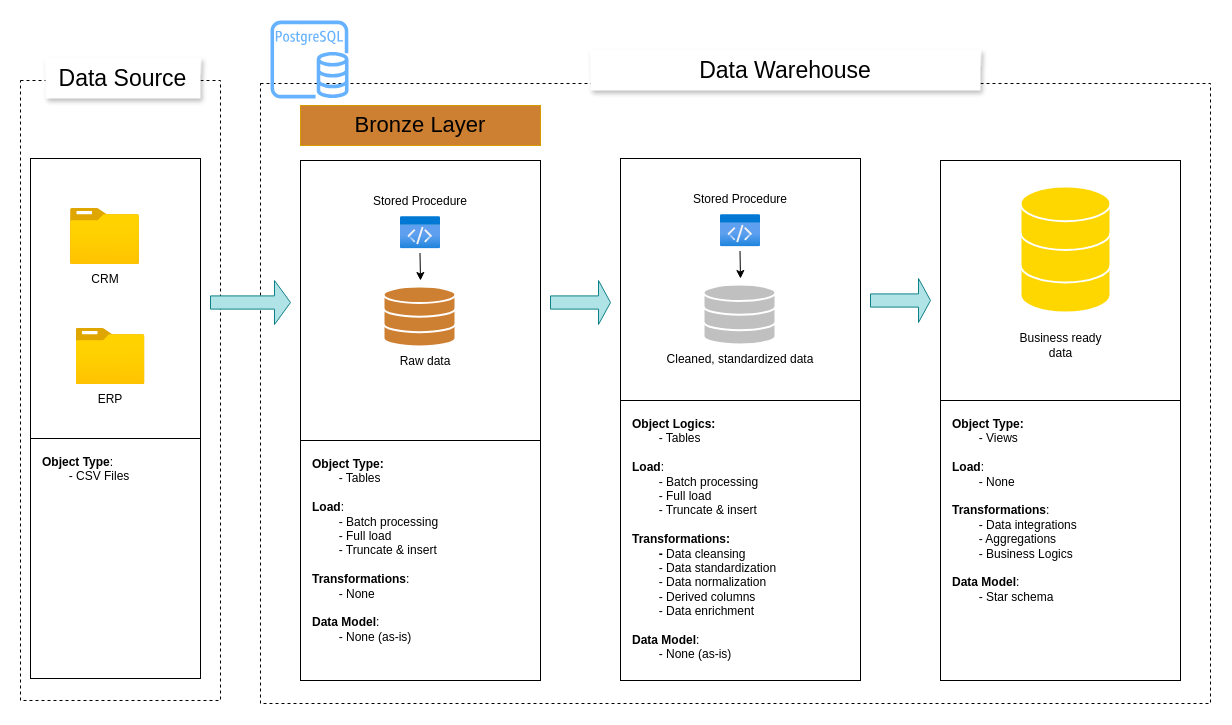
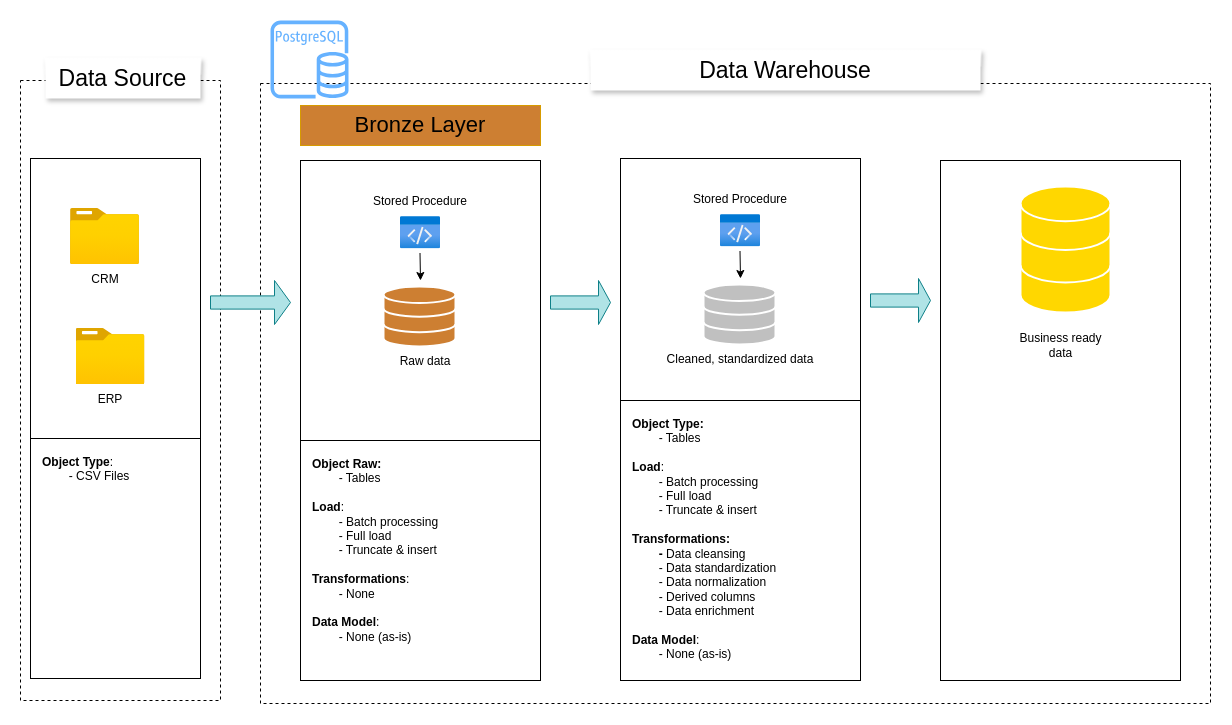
(700, 518) -> (700, 518)
(370, 530) -> (370, 530)
(1061, 541) -> none
